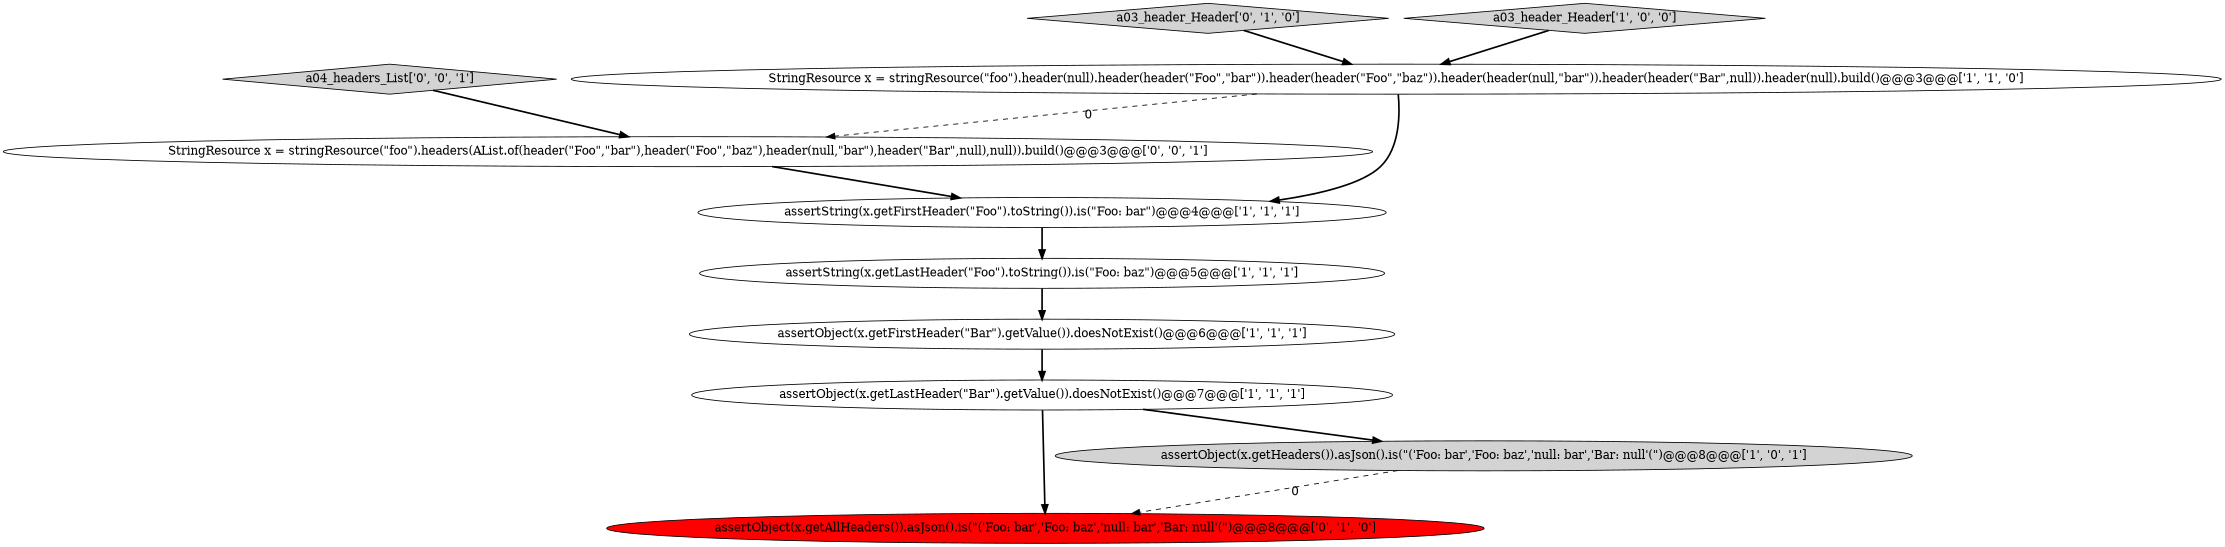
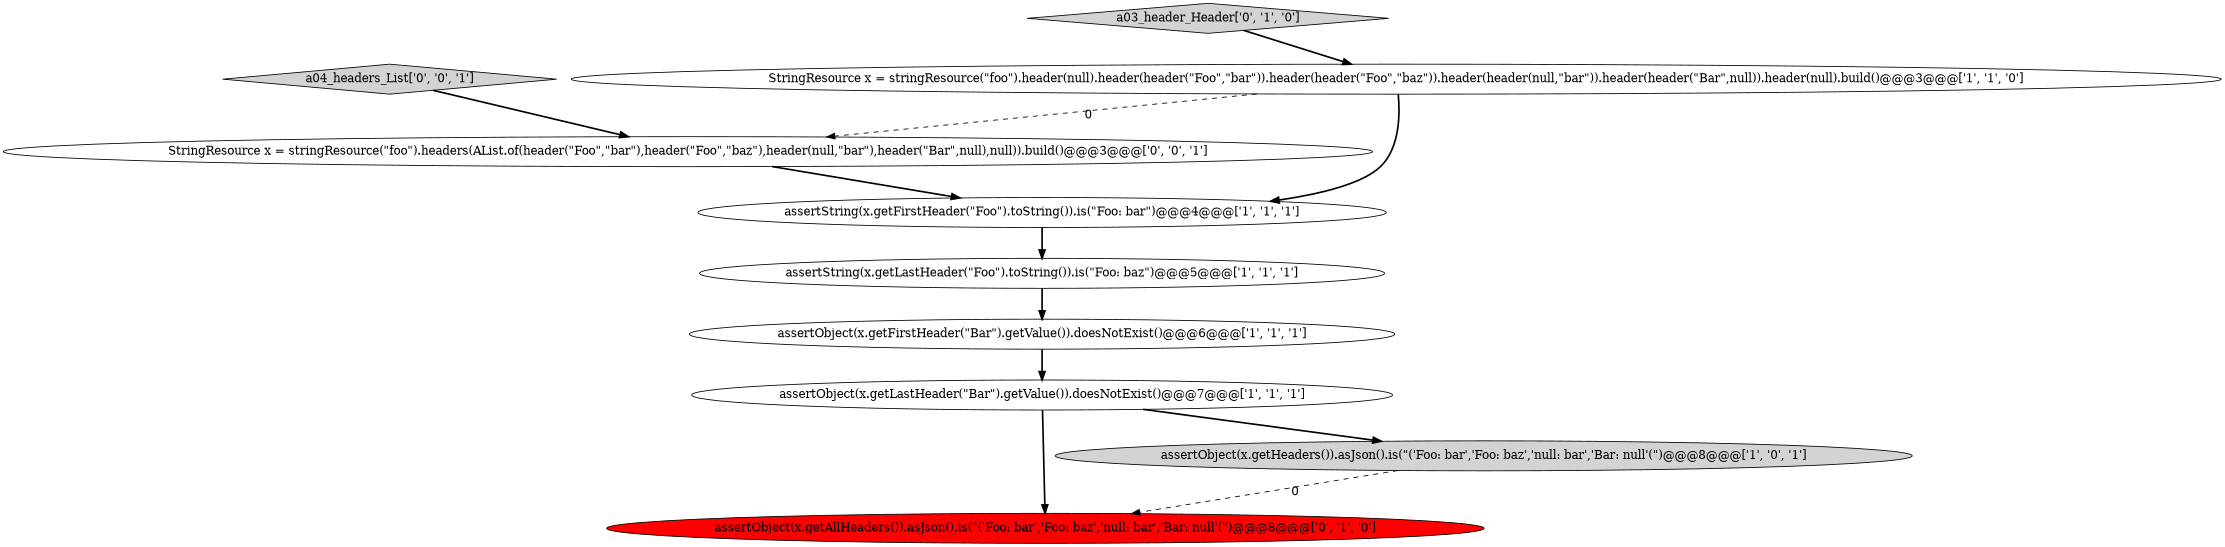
(1585, 18) -> none
